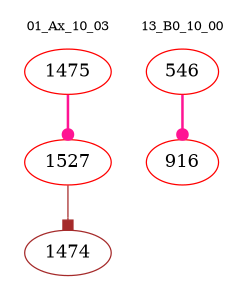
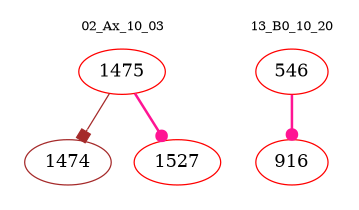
(68, 27) -> (123, 27)
(182, 27) -> (292, 27)
(68, 201) -> (99, 111)
